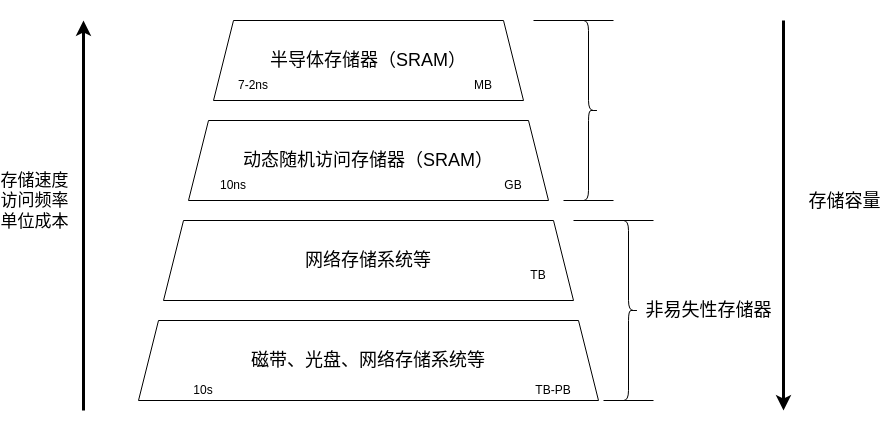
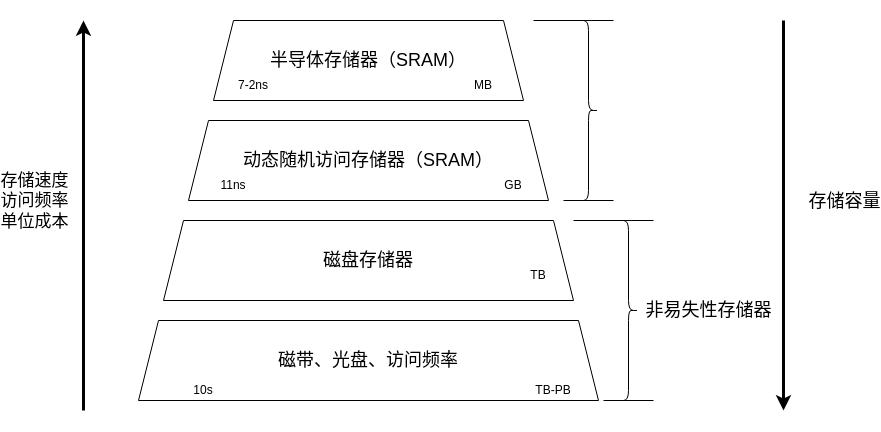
(234, 186) -> (234, 186)
(369, 261) -> (369, 261)
(369, 361) -> (369, 361)
